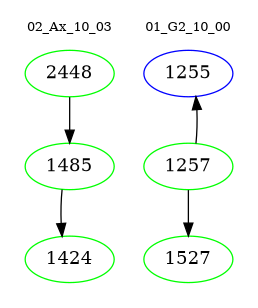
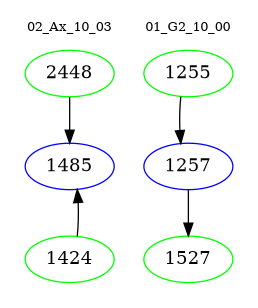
(188, 74) -> (188, 74)
(197, 127) -> (180, 114)
(70, 166) -> (70, 166)
(188, 166) -> (188, 166)
(61, 206) -> (78, 220)
